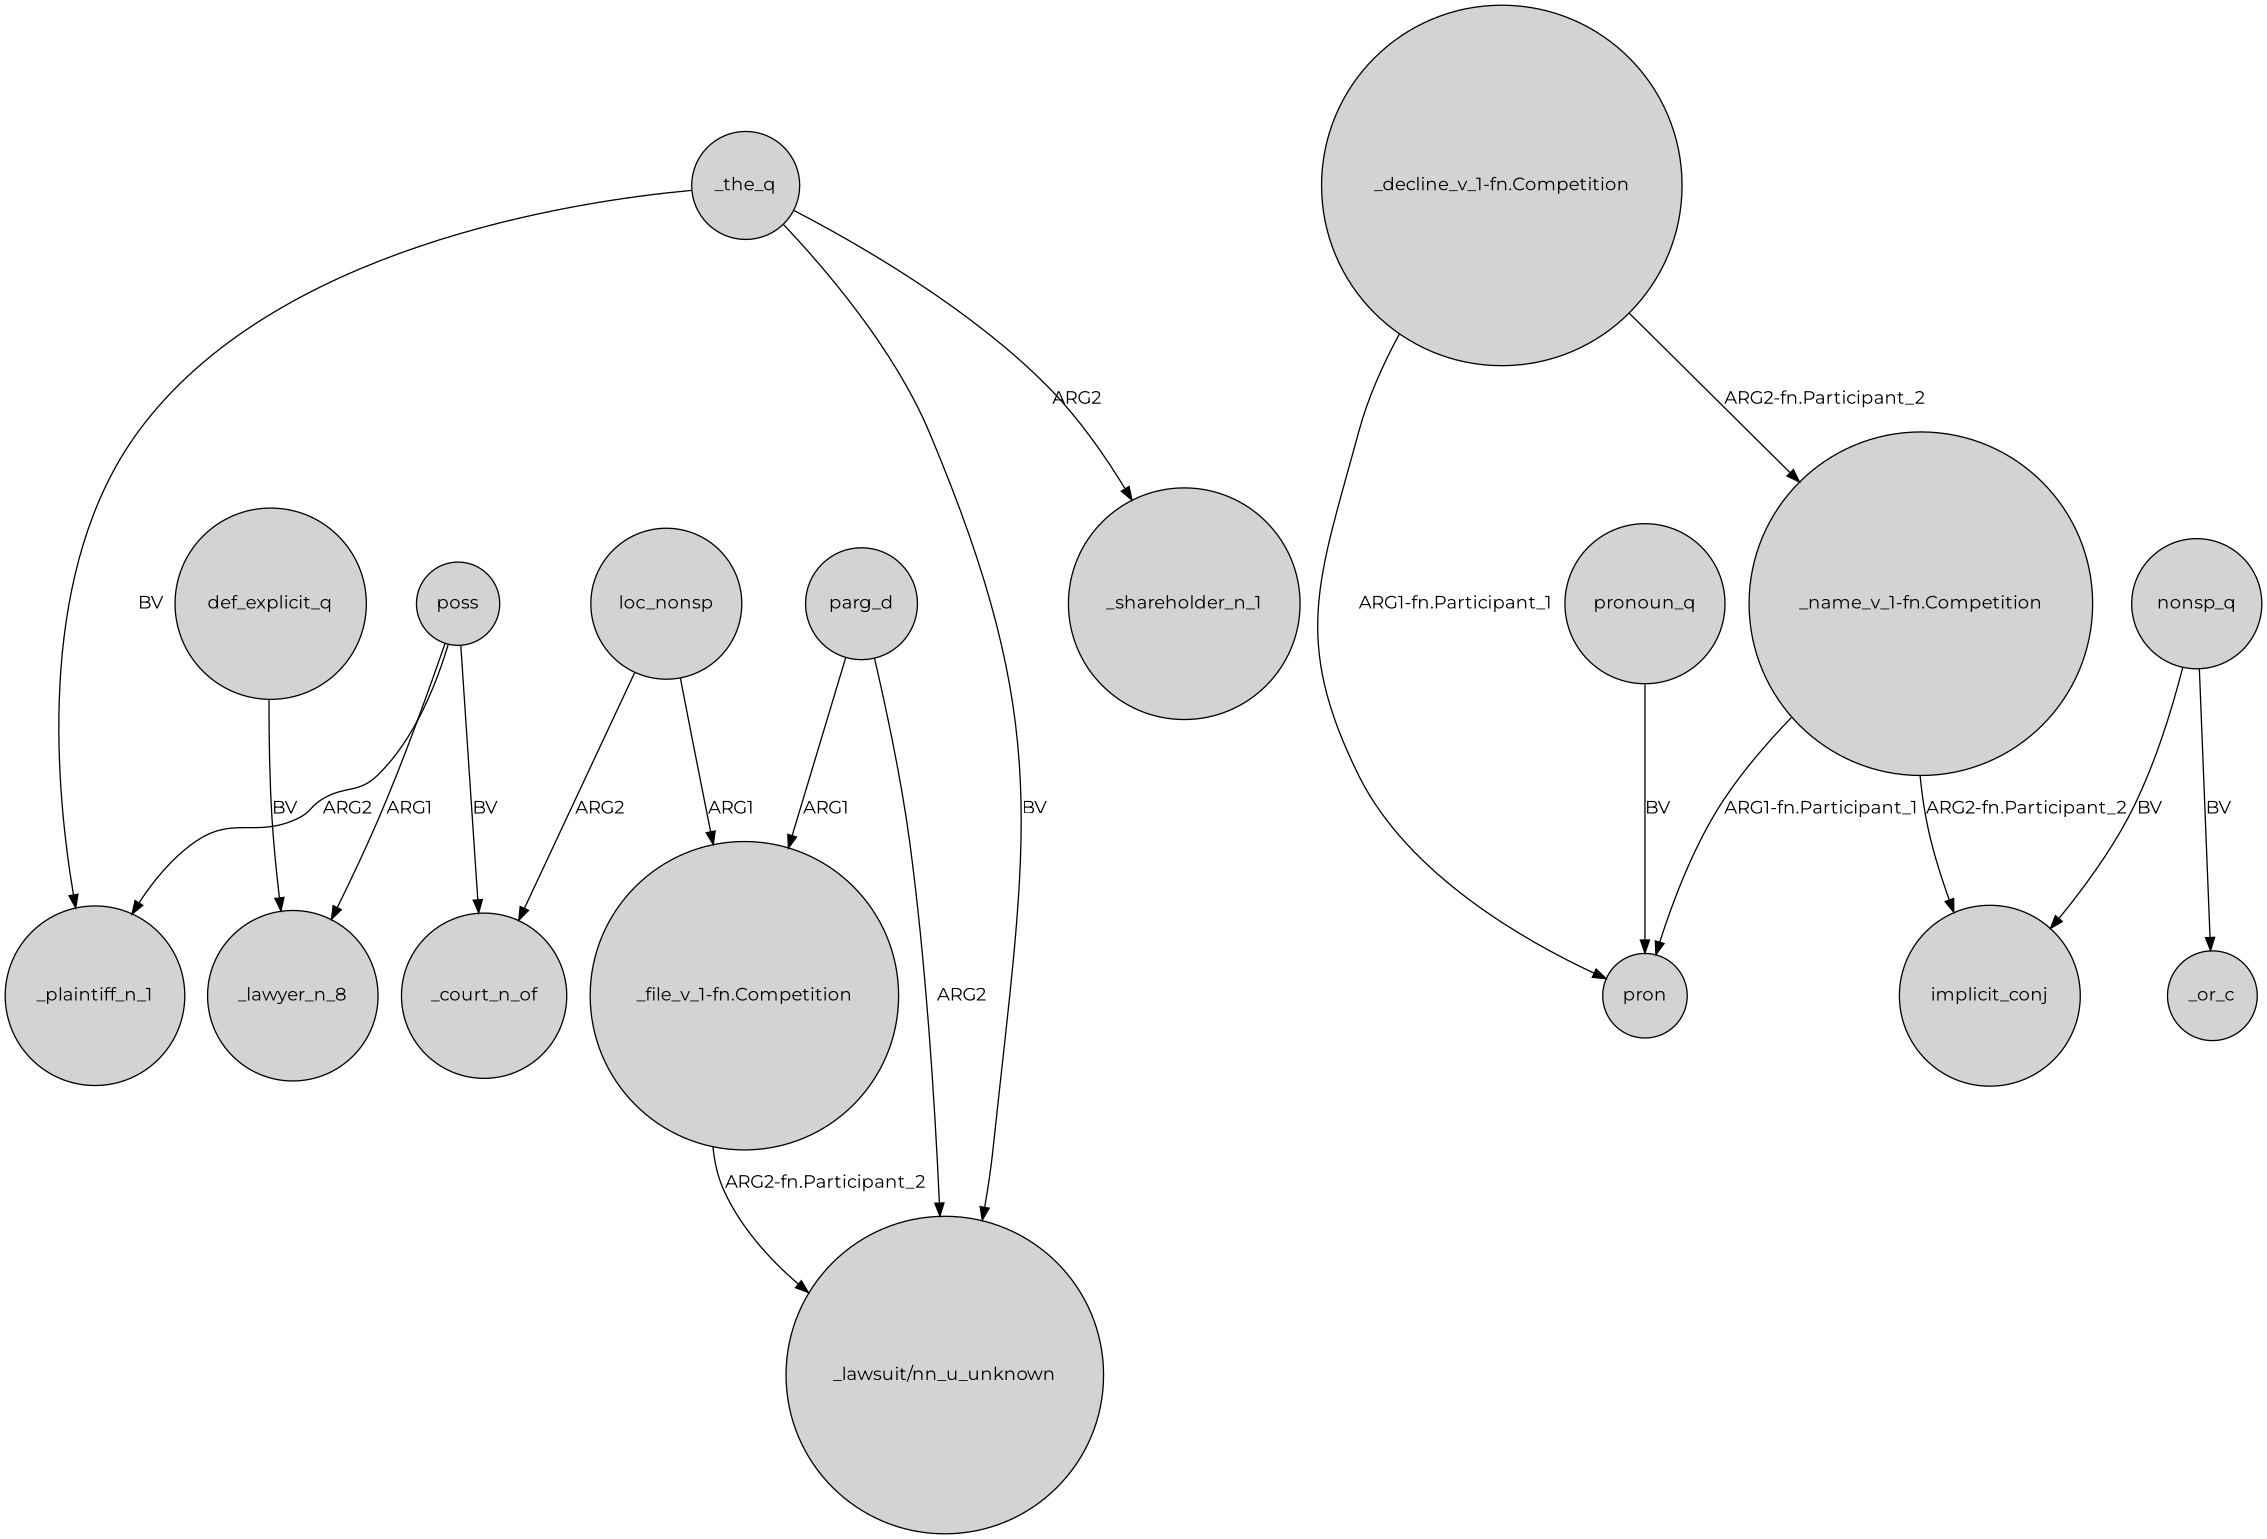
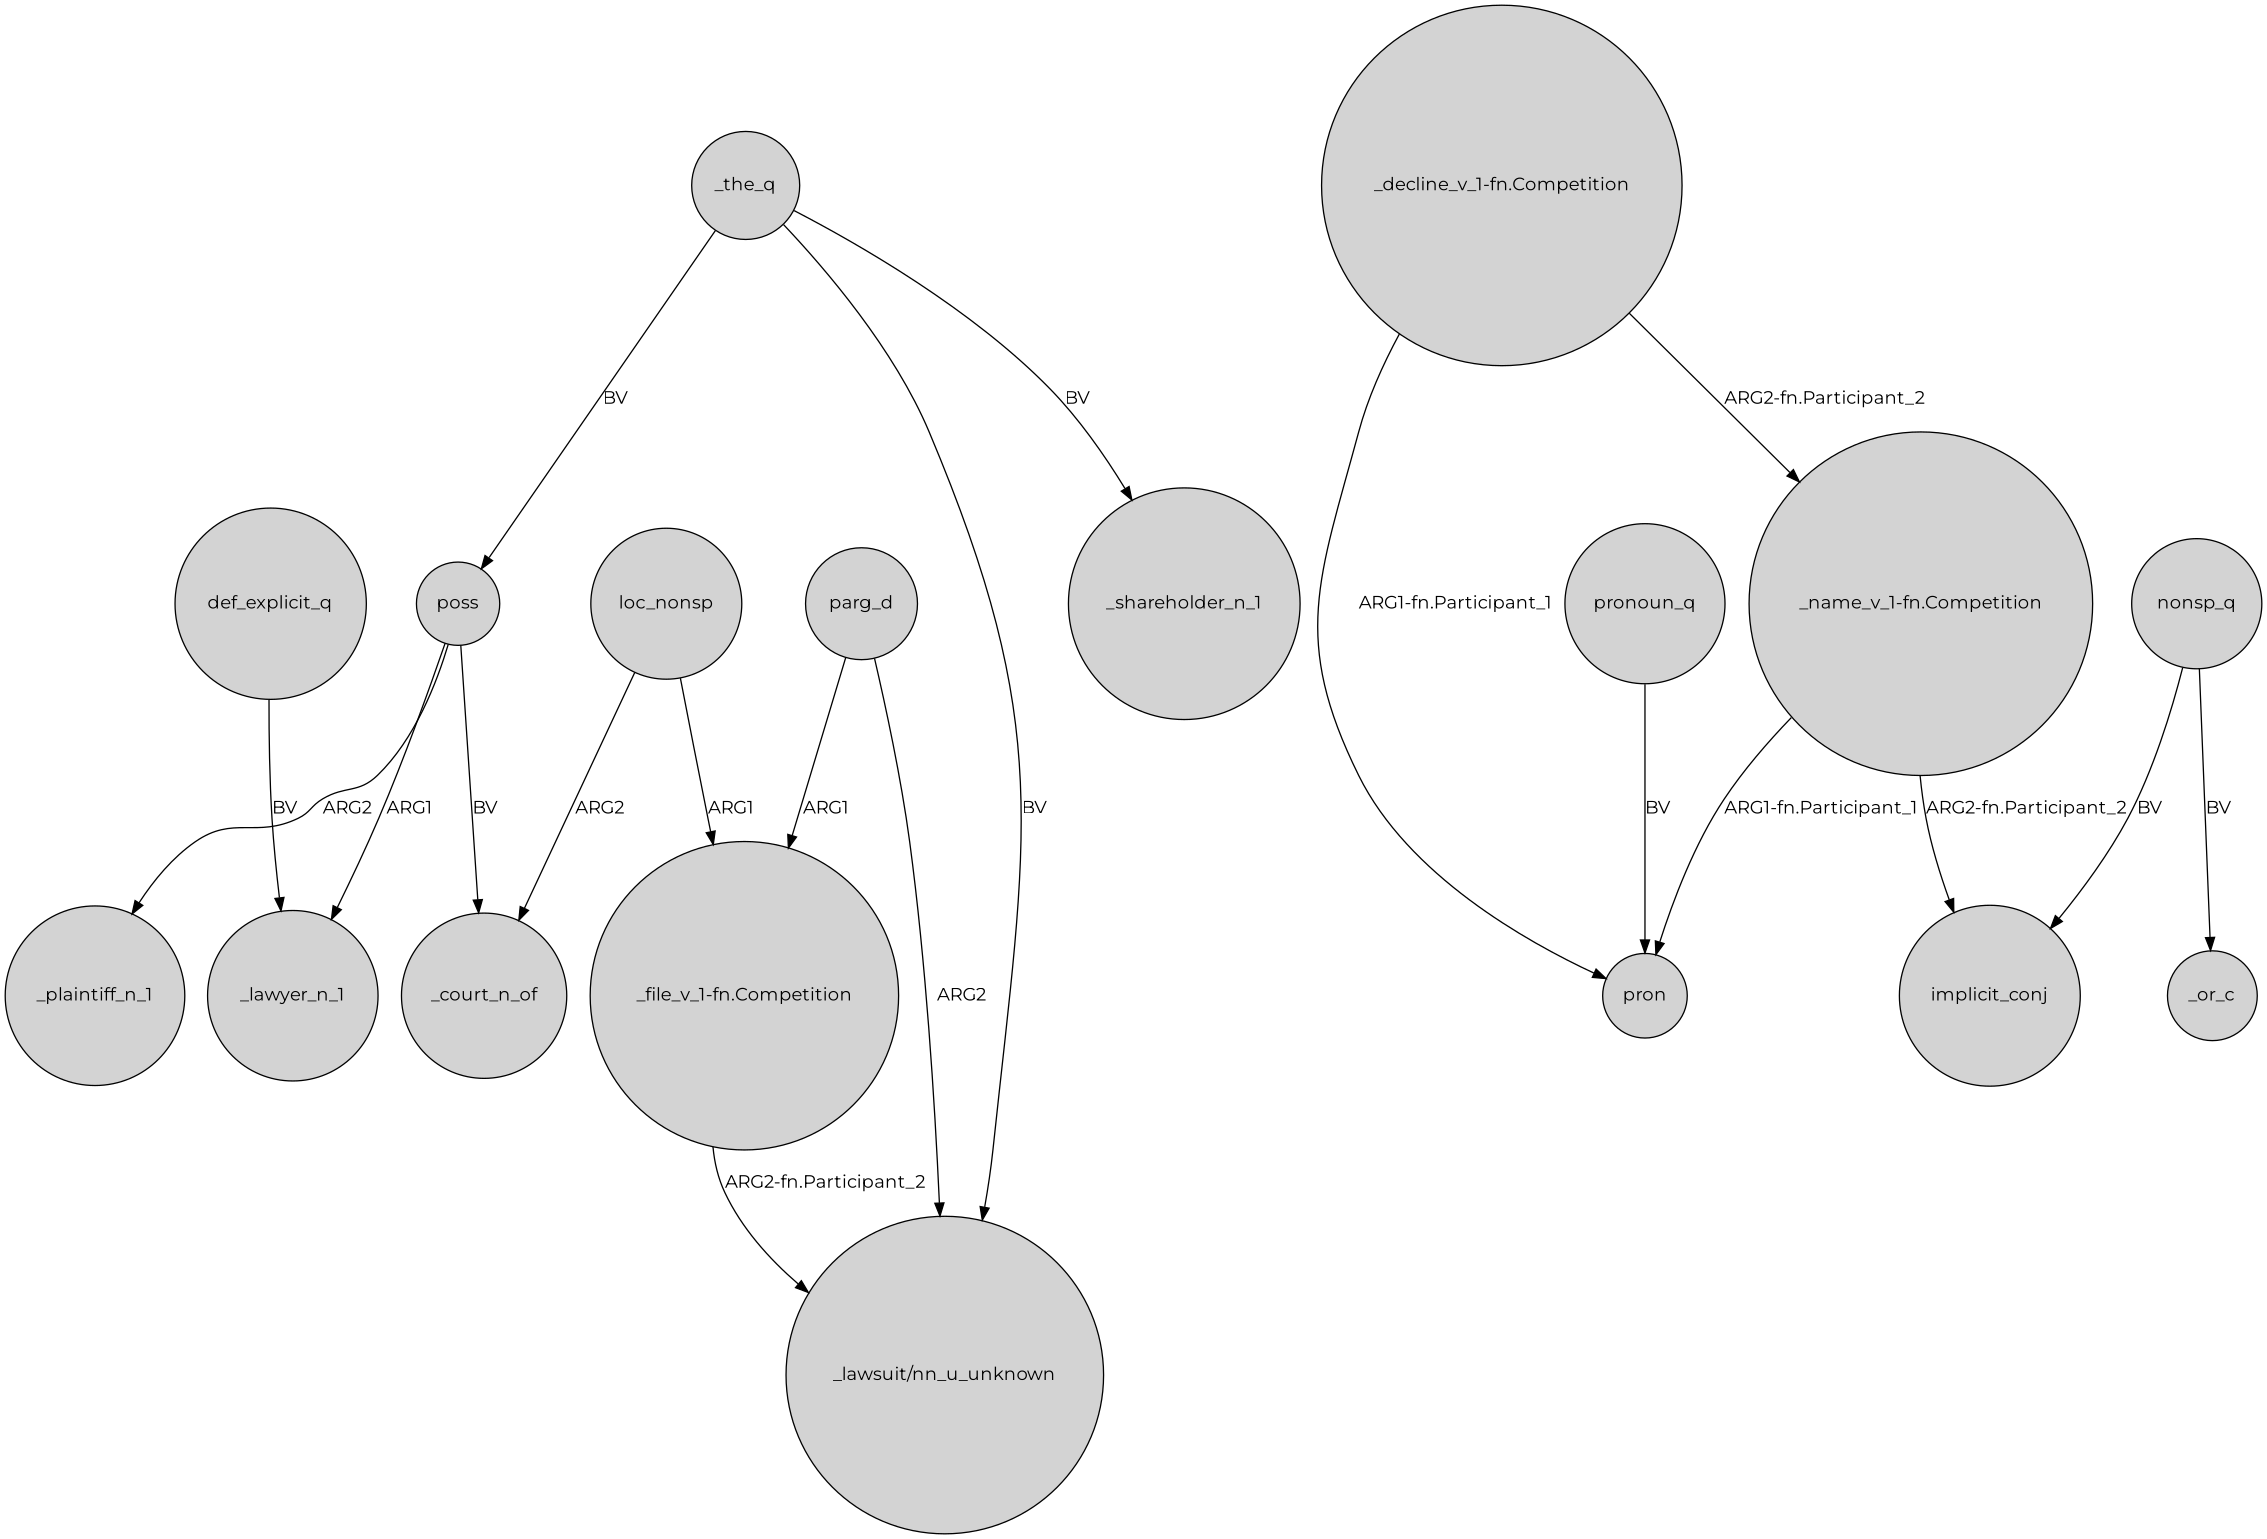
(186, 380) -> (602, 394)
(1078, 399) -> (1078, 399)
(293, 996) -> (293, 996)
